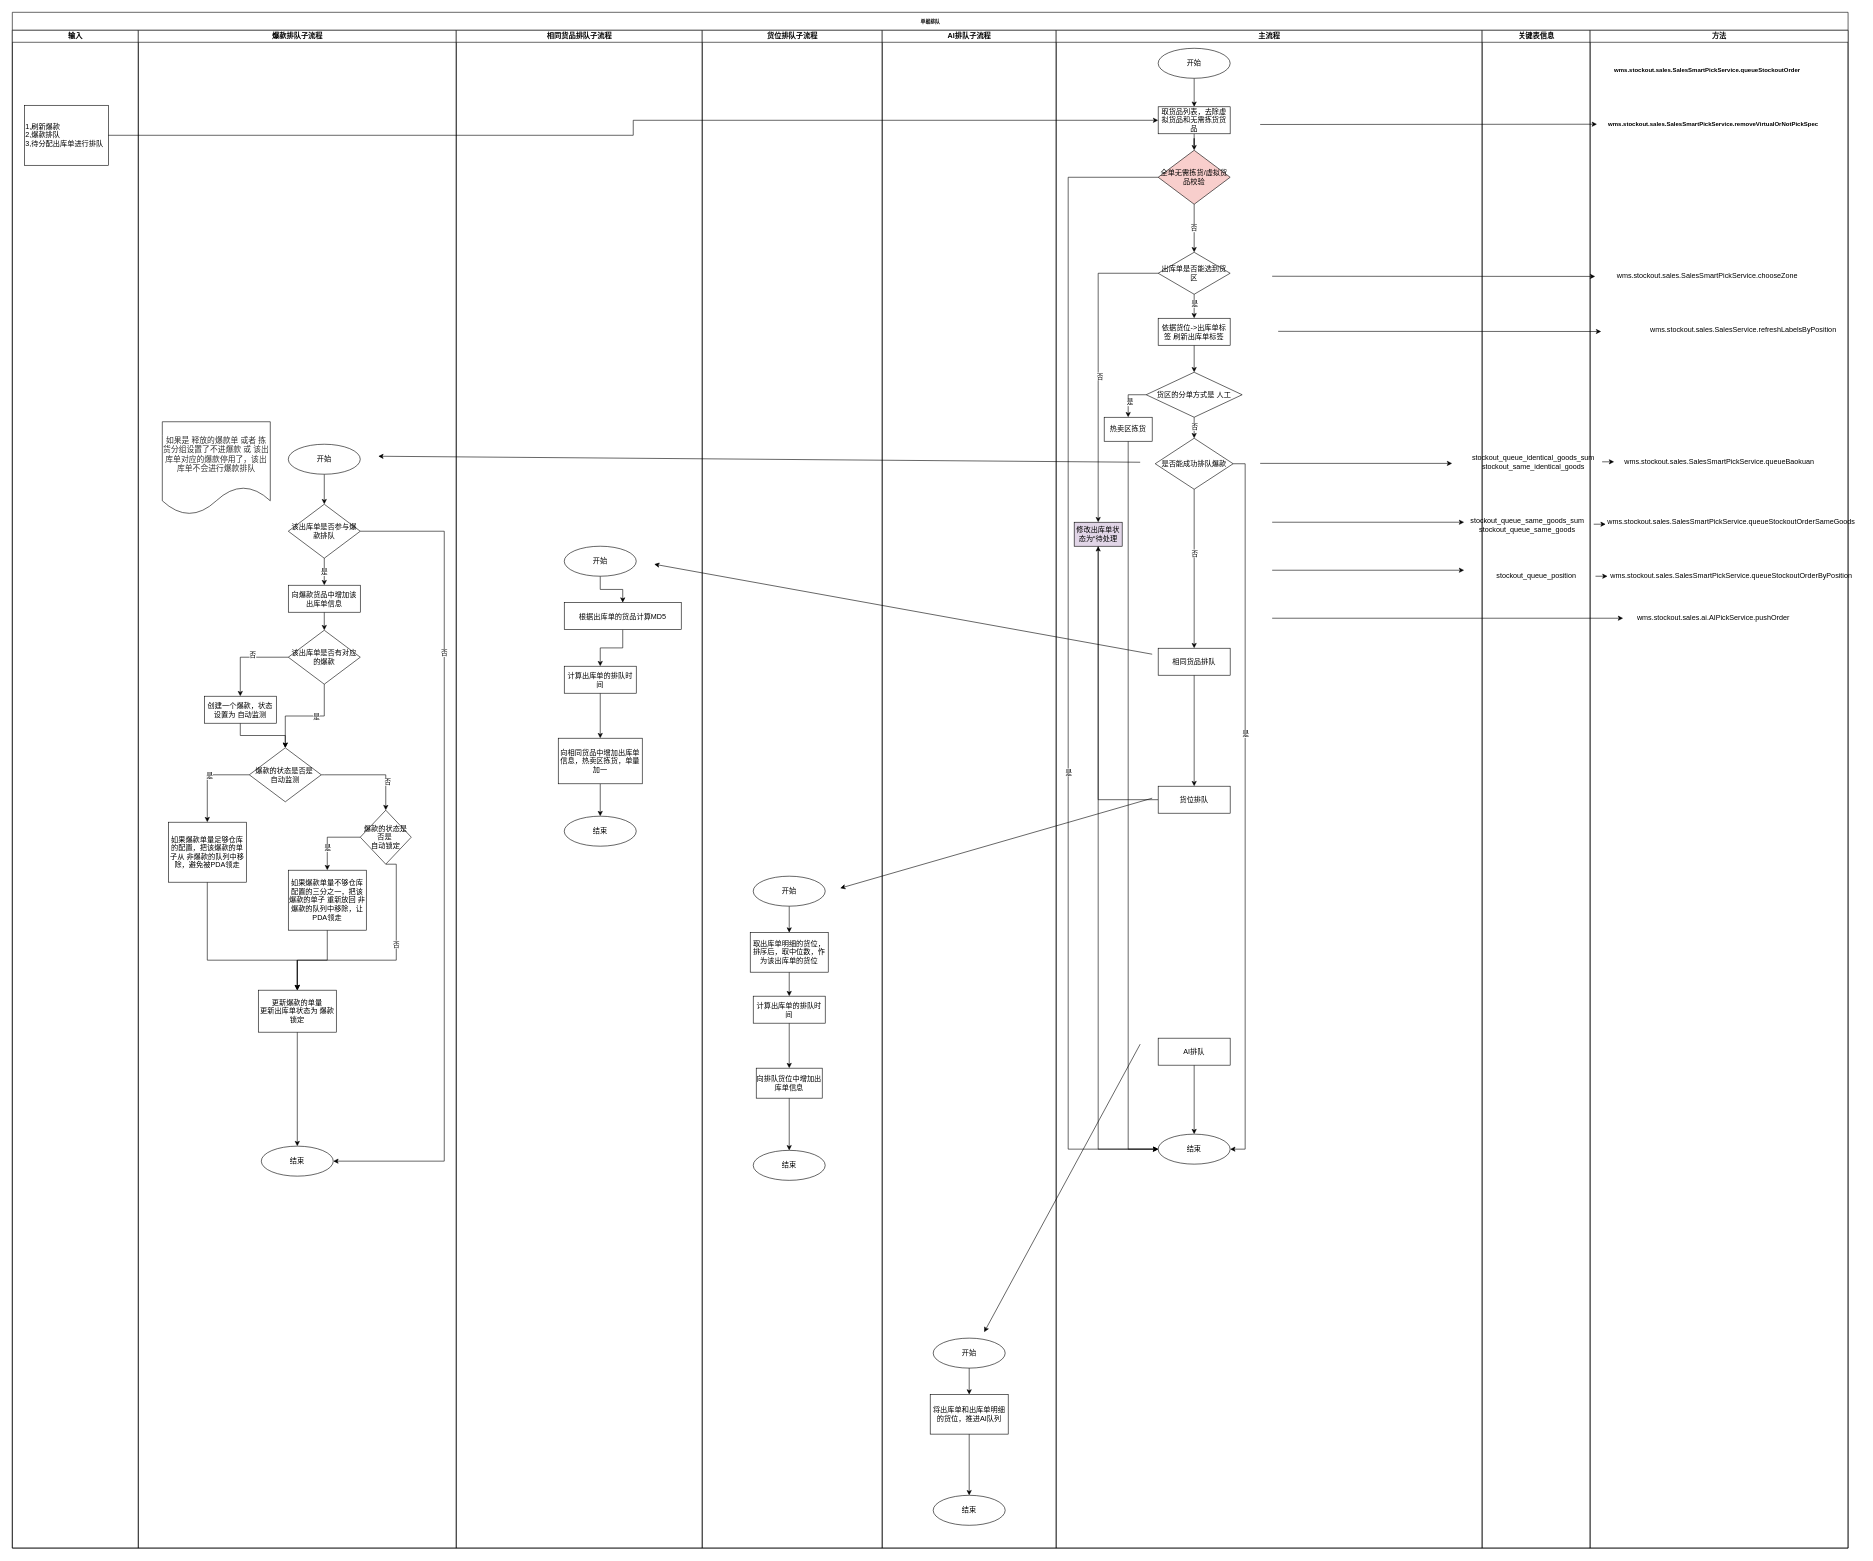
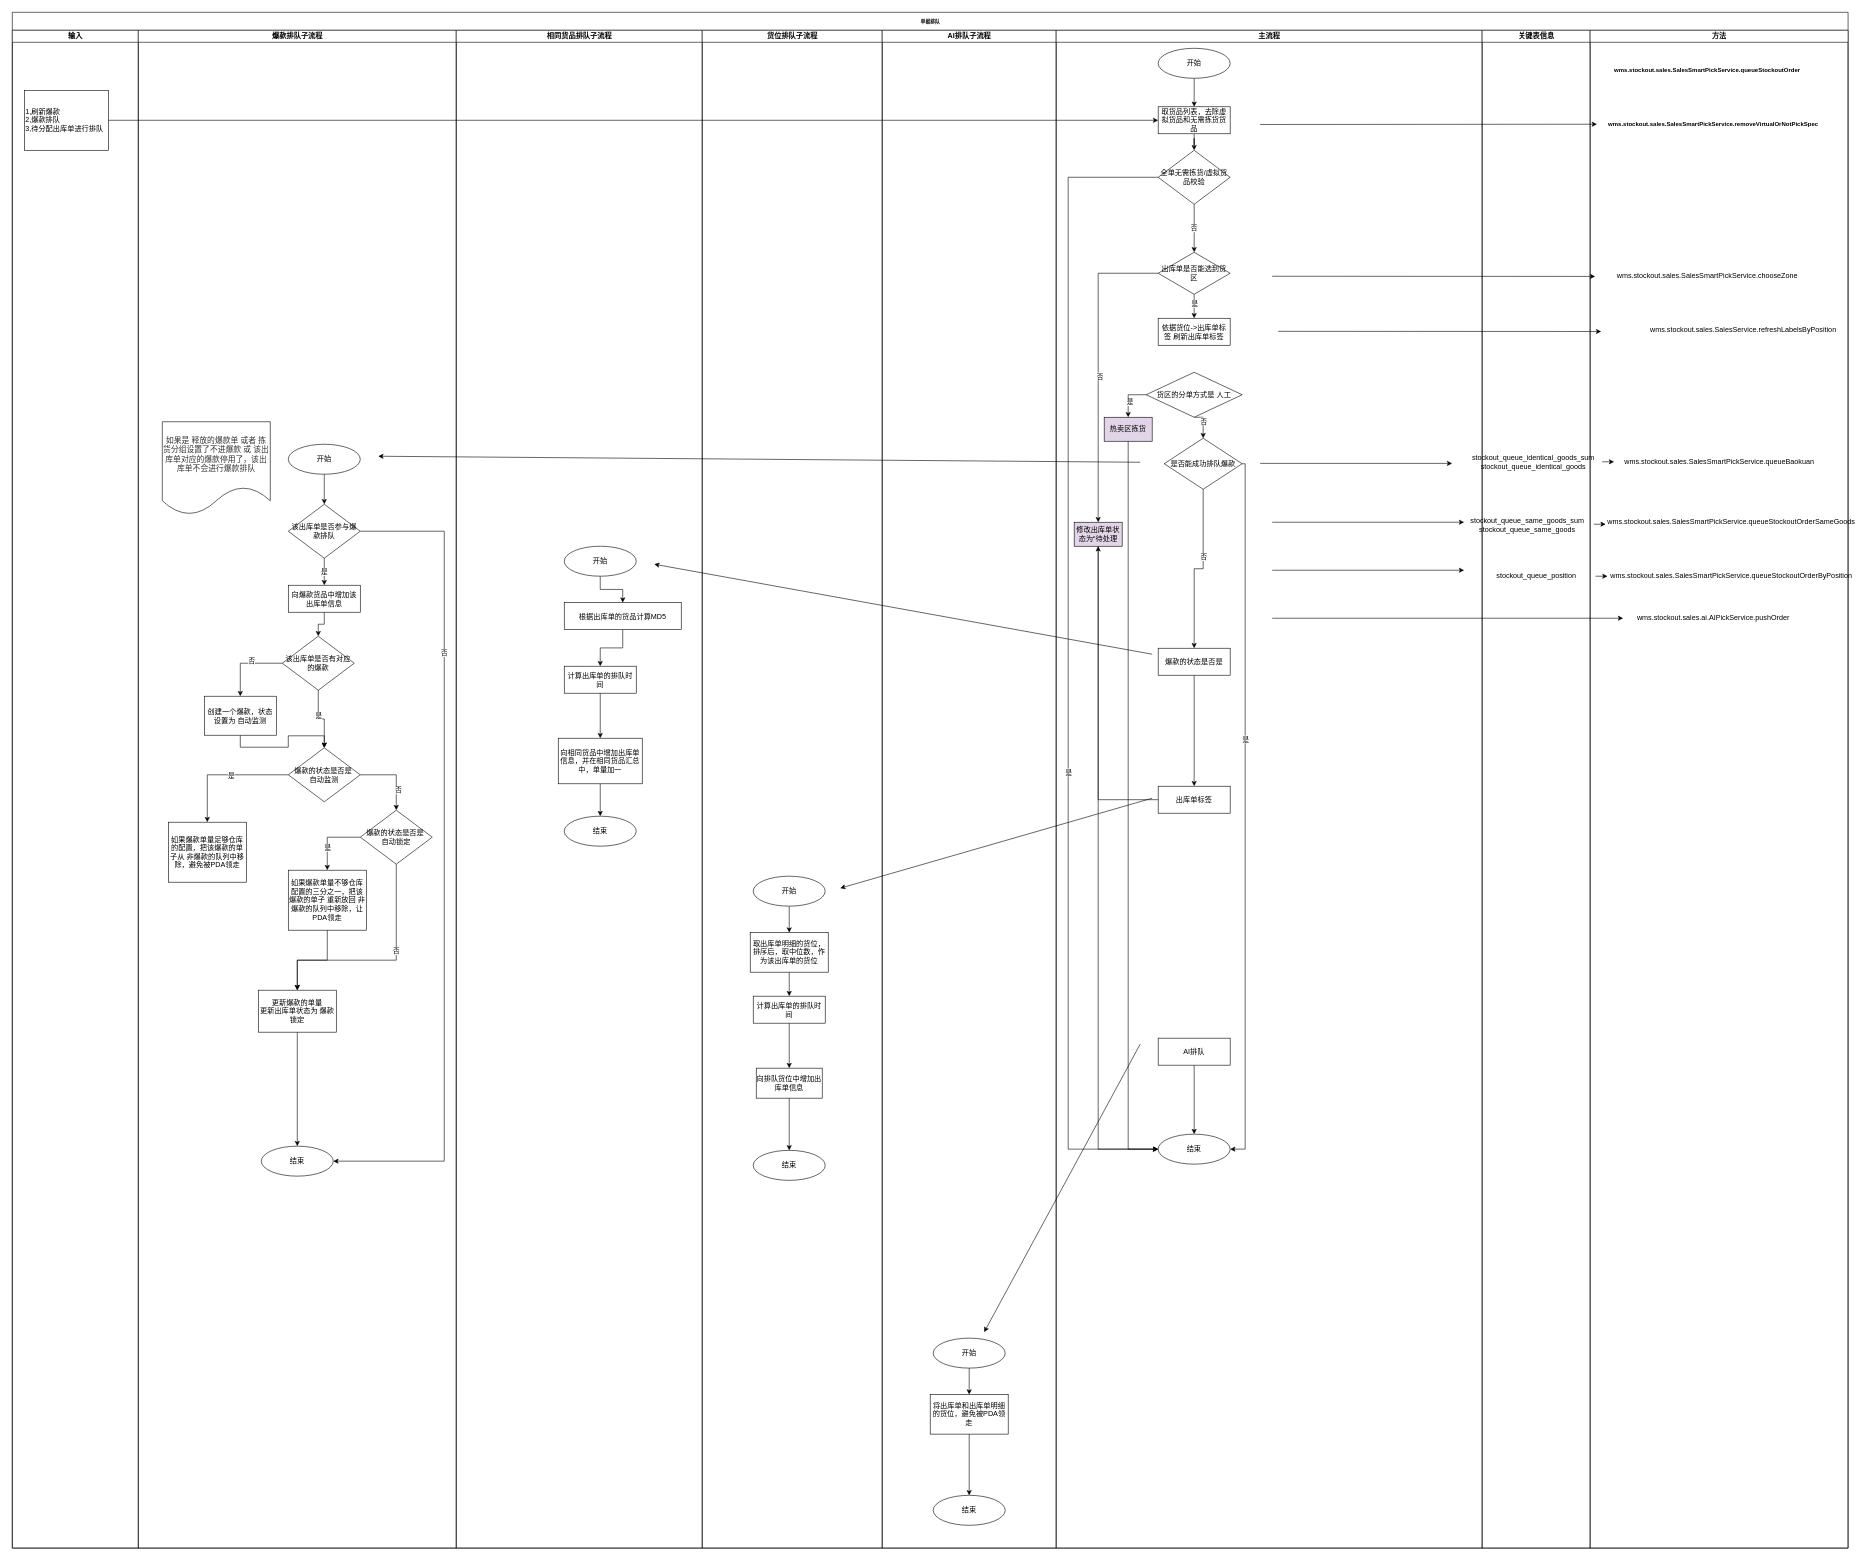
(66, 135) -> (66, 120)
(1194, 177) -> (1194, 177)
(1194, 366) -> none
(1128, 429) -> (1128, 429)
(1534, 462) -> (1534, 462)
(1194, 464) -> (1203, 464)
(324, 657) -> (318, 663)
(1194, 662) -> (1194, 662)
(240, 710) -> (240, 716)
(600, 761) -> (600, 761)
(285, 775) -> (324, 775)
(1194, 800) -> (1194, 800)
(386, 837) -> (396, 837)
(212, 960) -> none
(969, 1415) -> (969, 1415)
